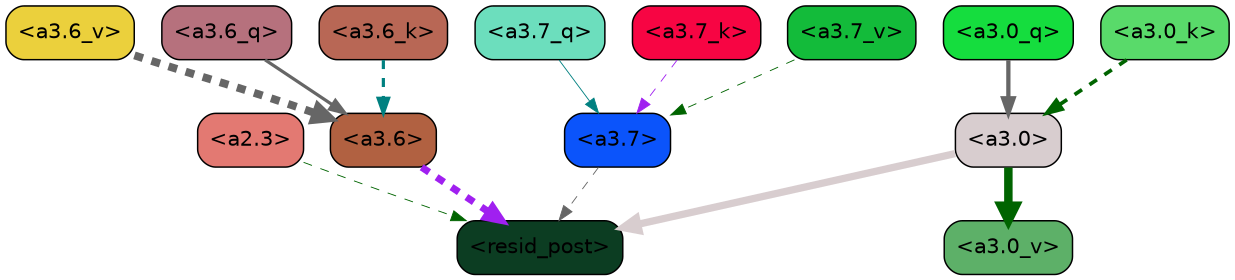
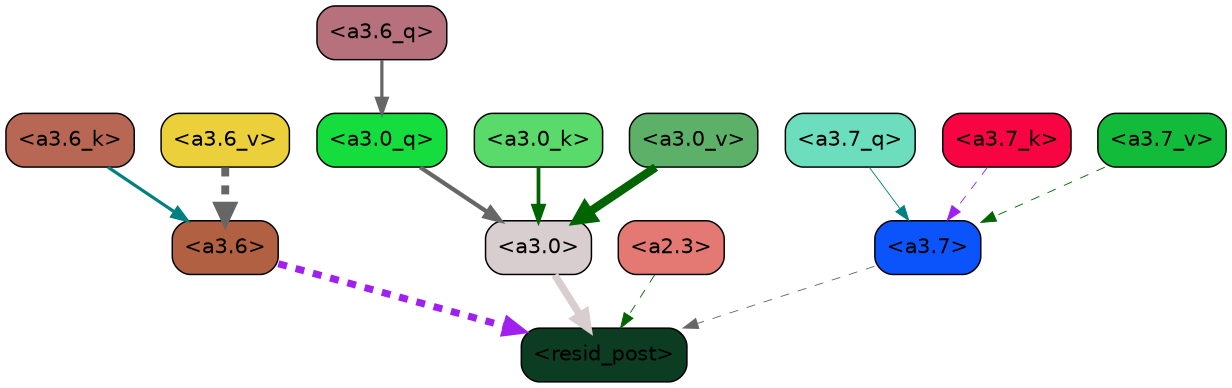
(383, 79) -> (141, 190)
(299, 82) -> (382, 79)
(1093, 82) -> (538, 187)
(1008, 187) -> (623, 190)
